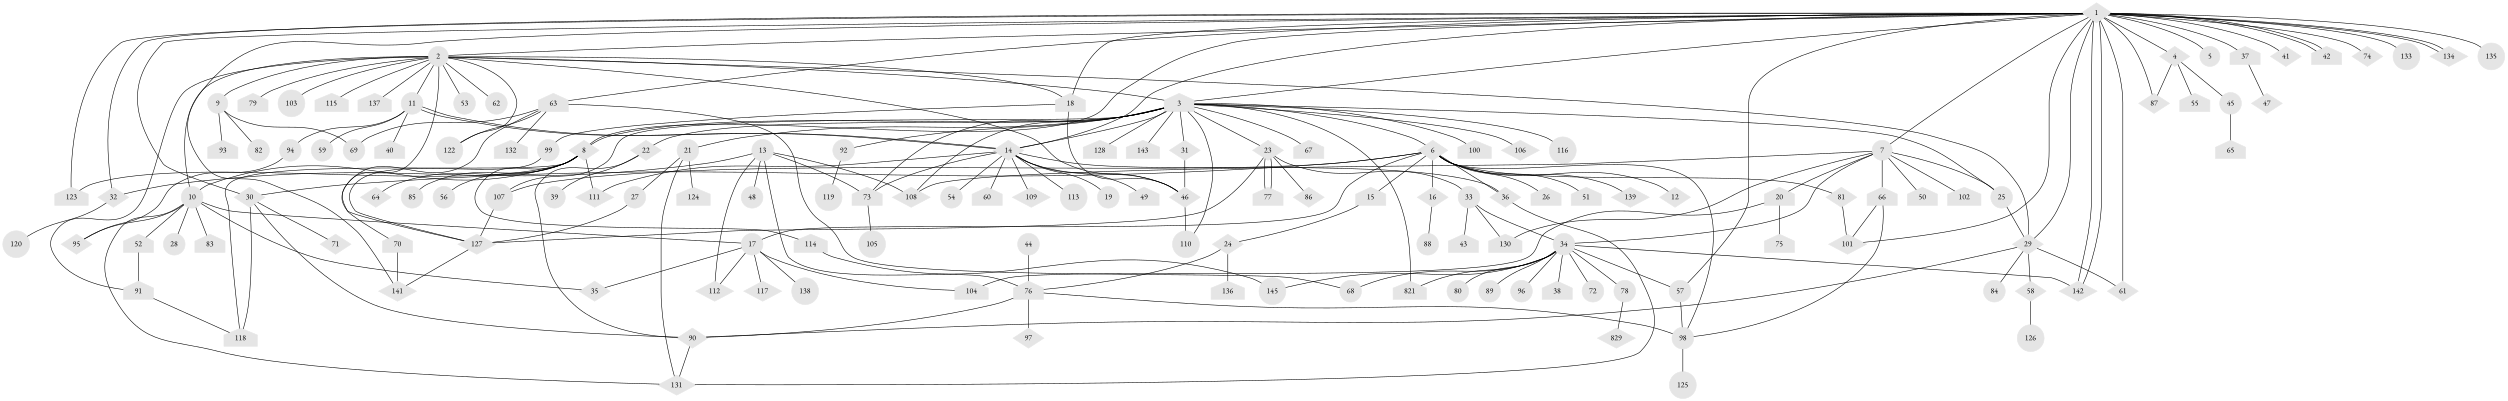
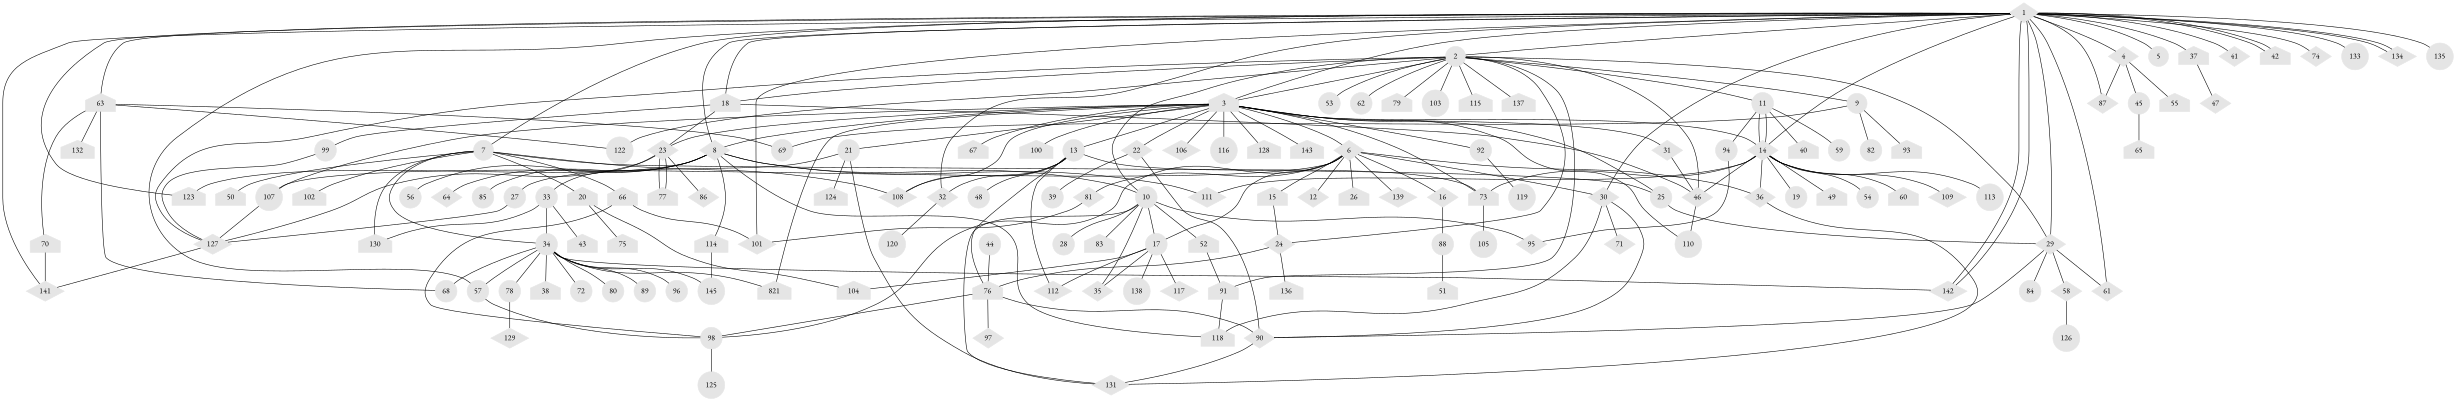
none -> (1146, 128)
none -> (683, 135)
(1509, 174) -> (1443, 268)
none -> (1524, 216)
(1616, 338) -> (510, 338)
